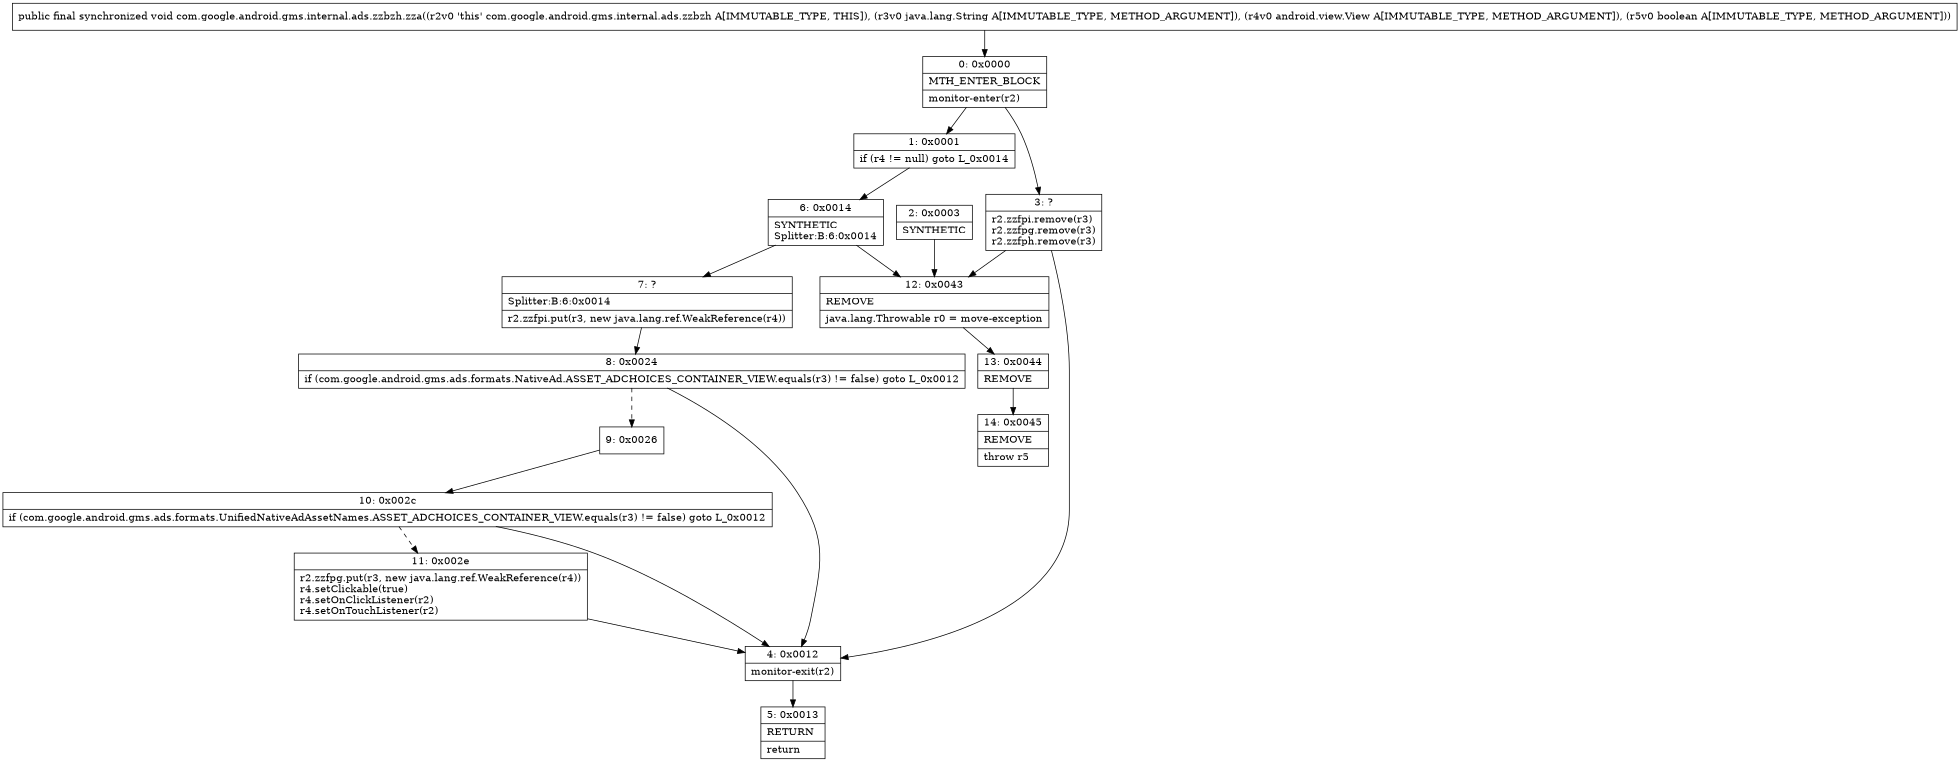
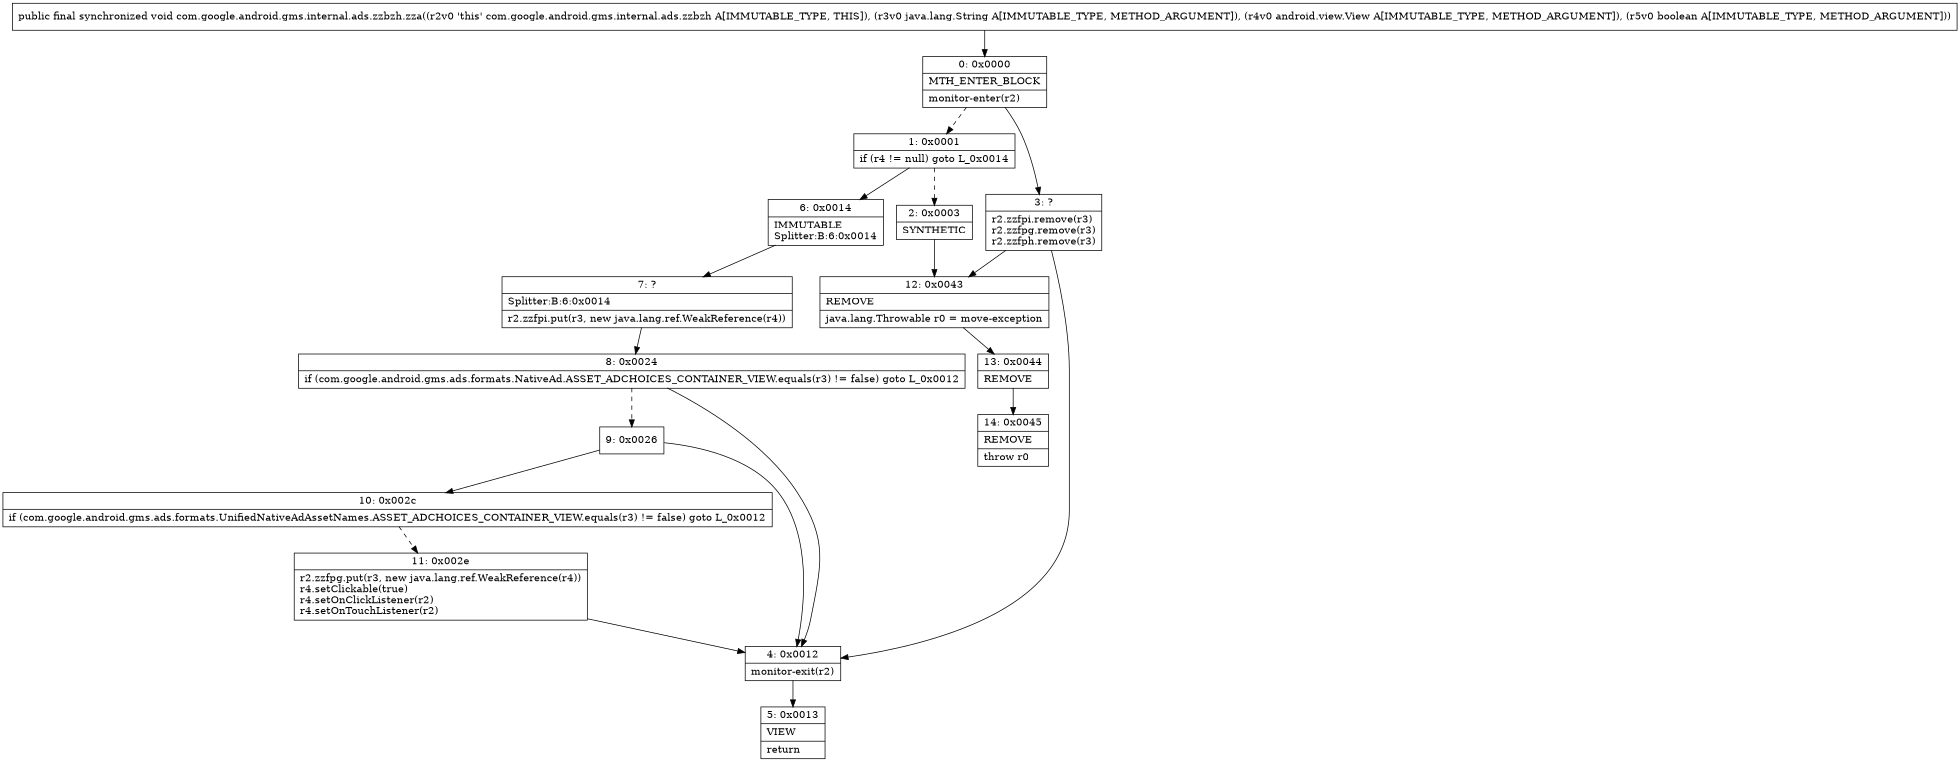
(959, 118) -> (959, 118)
none -> (934, 183)
(806, 225) -> (808, 225)
(875, 259) -> none
(1007, 457) -> (1007, 457)
(635, 571) -> (785, 503)
(790, 732) -> (781, 732)
